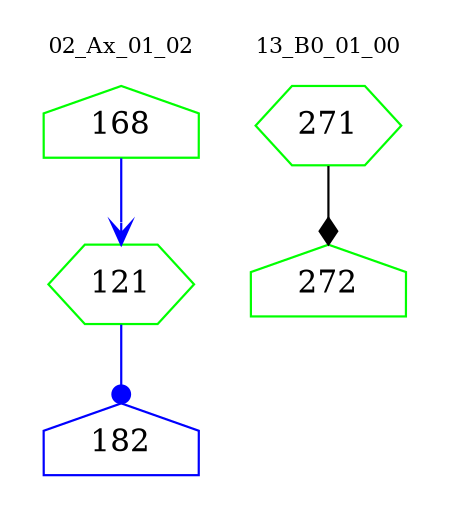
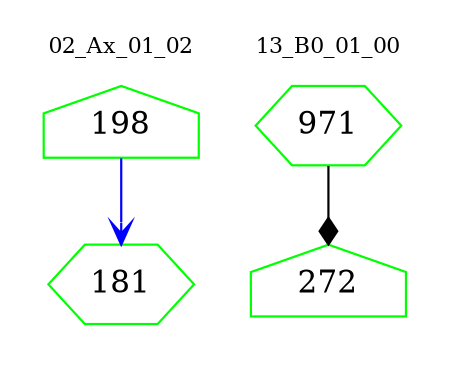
(121, 126) -> (121, 126)
(328, 126) -> (328, 126)
(121, 284) -> (121, 284)
(121, 443) -> none
